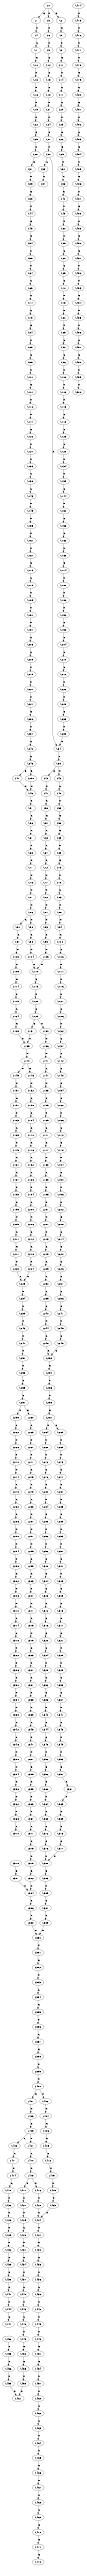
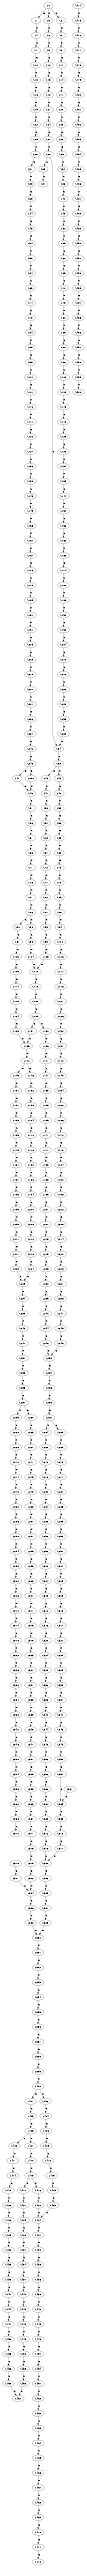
(31, 1759) -> (31, 1759)
(65, 1781) -> (60, 1788)
none -> (8, 2331)
